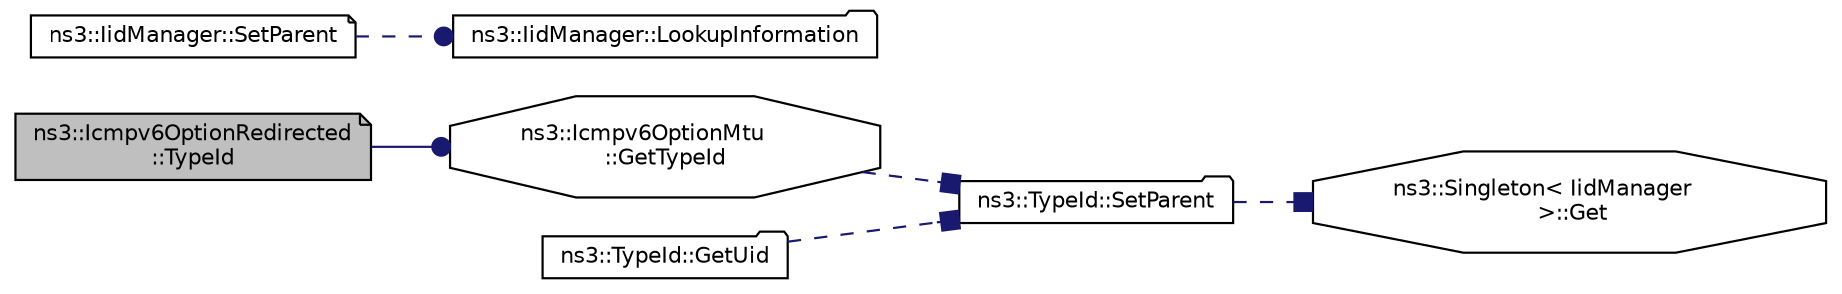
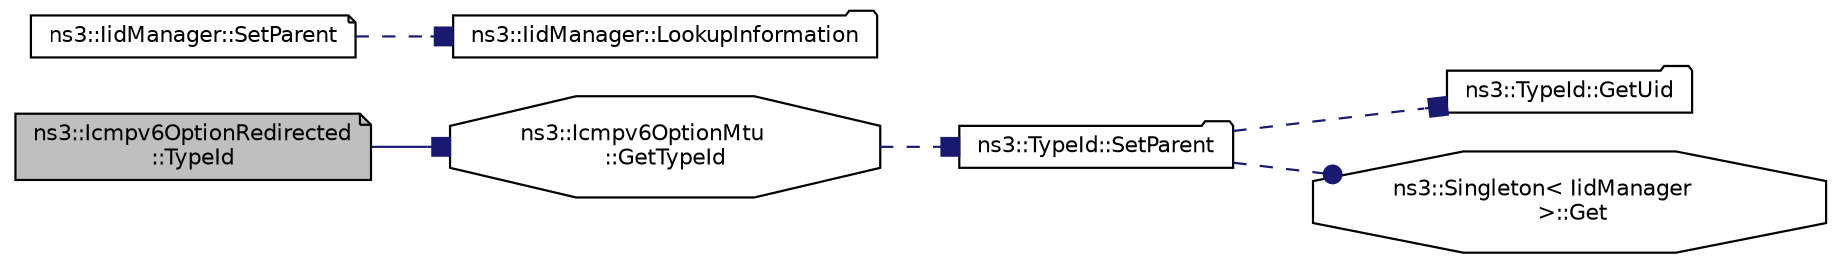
(395, 36) -> (393, 36)
(402, 147) -> (400, 147)
(1262, 202) -> (1278, 168)
(862, 232) -> (1329, 120)
